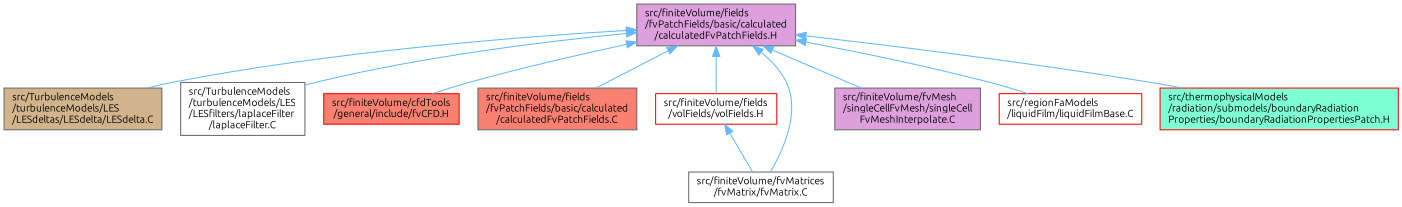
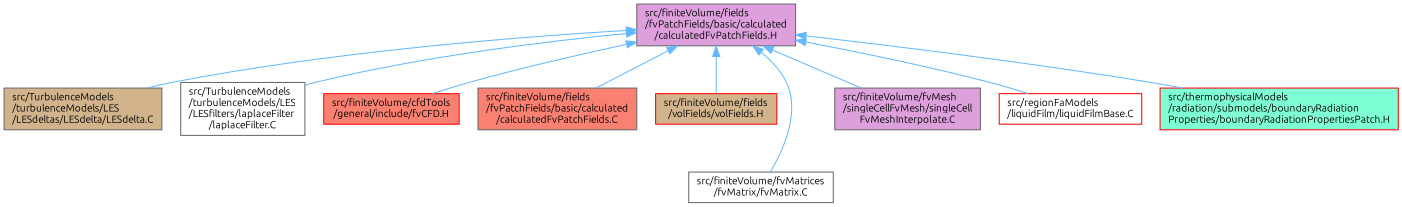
(716, 109) -> (716, 109)
(741, 153) -> none
